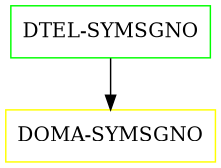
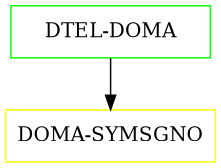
(111, 32) -> (111, 32)
